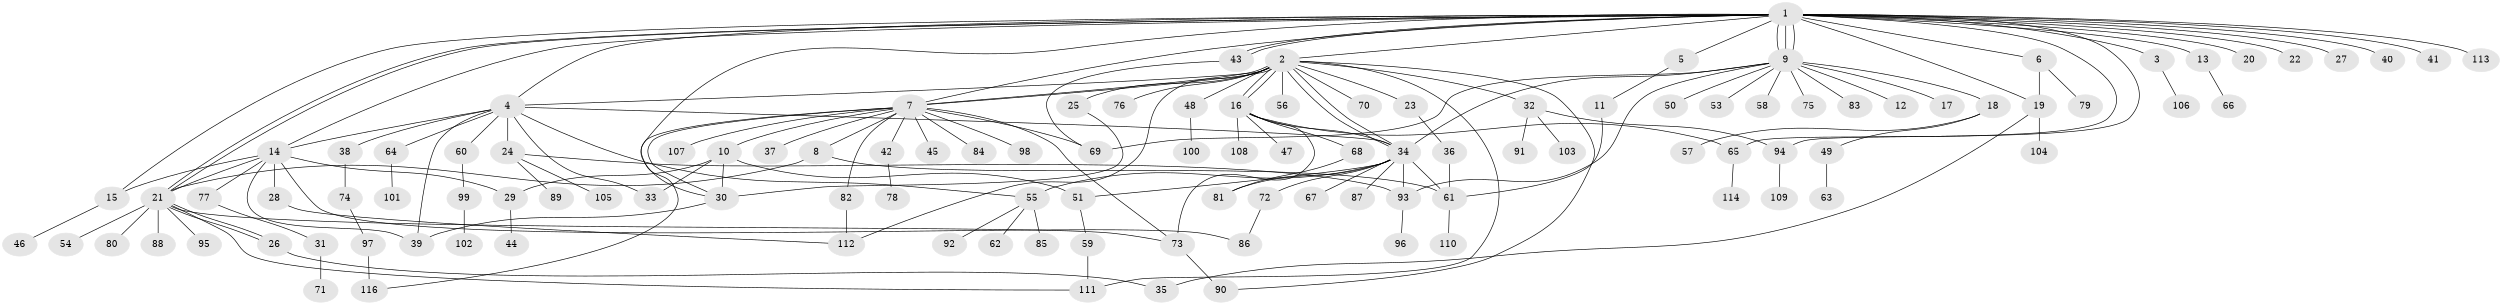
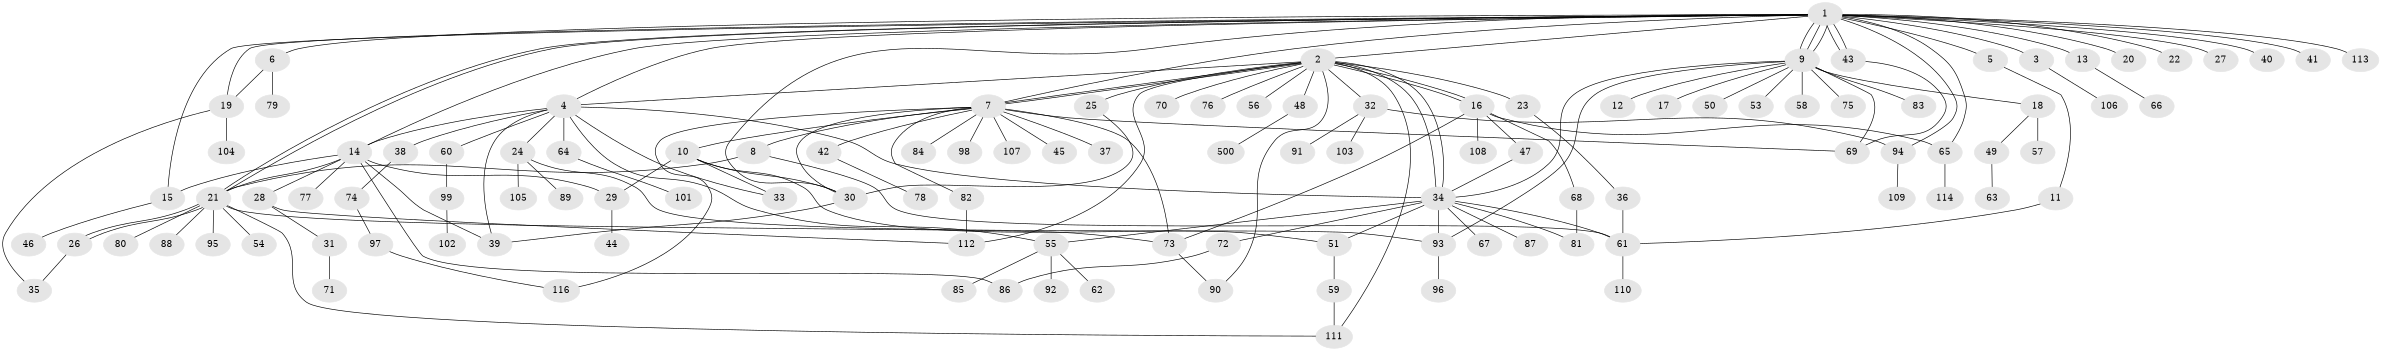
(1320, 129) -> (1482, 175)
(1192, 152) -> (1226, 152)
(283, 227) -> (295, 222)
